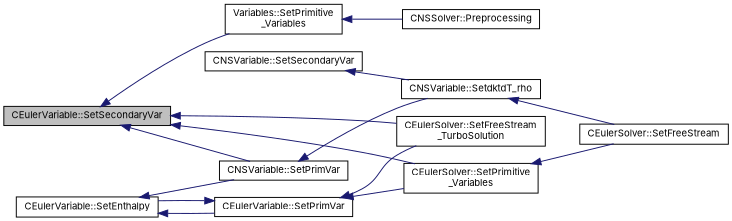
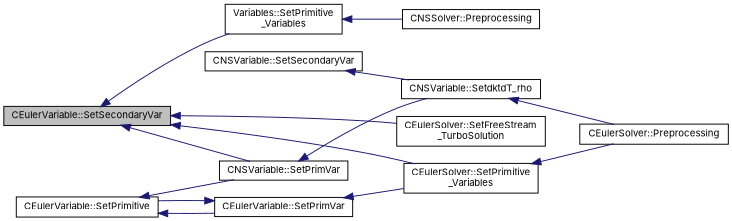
(654, 134) -> (654, 134)
(382, 169) -> none
(87, 207) -> (87, 207)
